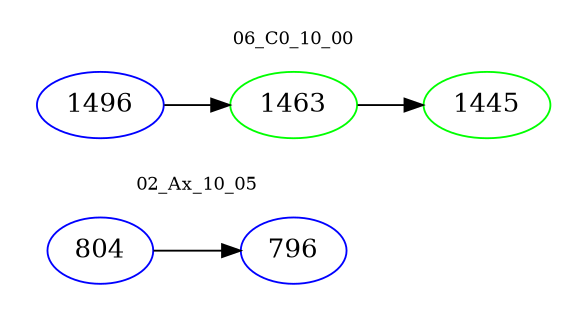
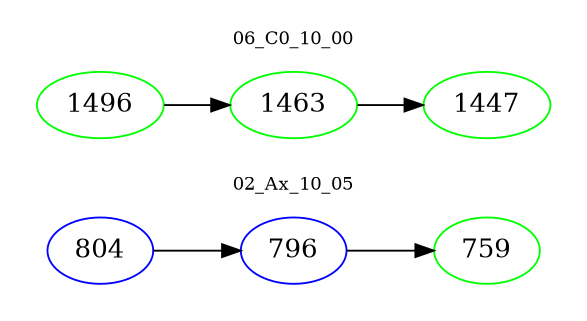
(100, 105) -> (100, 105)
(487, 105) -> (487, 105)
none -> (487, 251)
